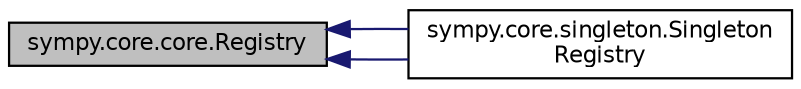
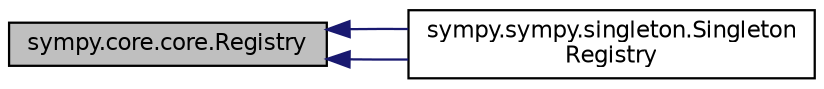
(600, 44) -> (612, 44)
